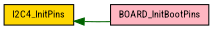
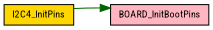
(97, 22) -> (87, 8)
